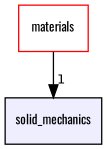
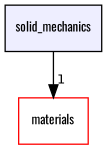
(53, 68) -> (53, 68)
